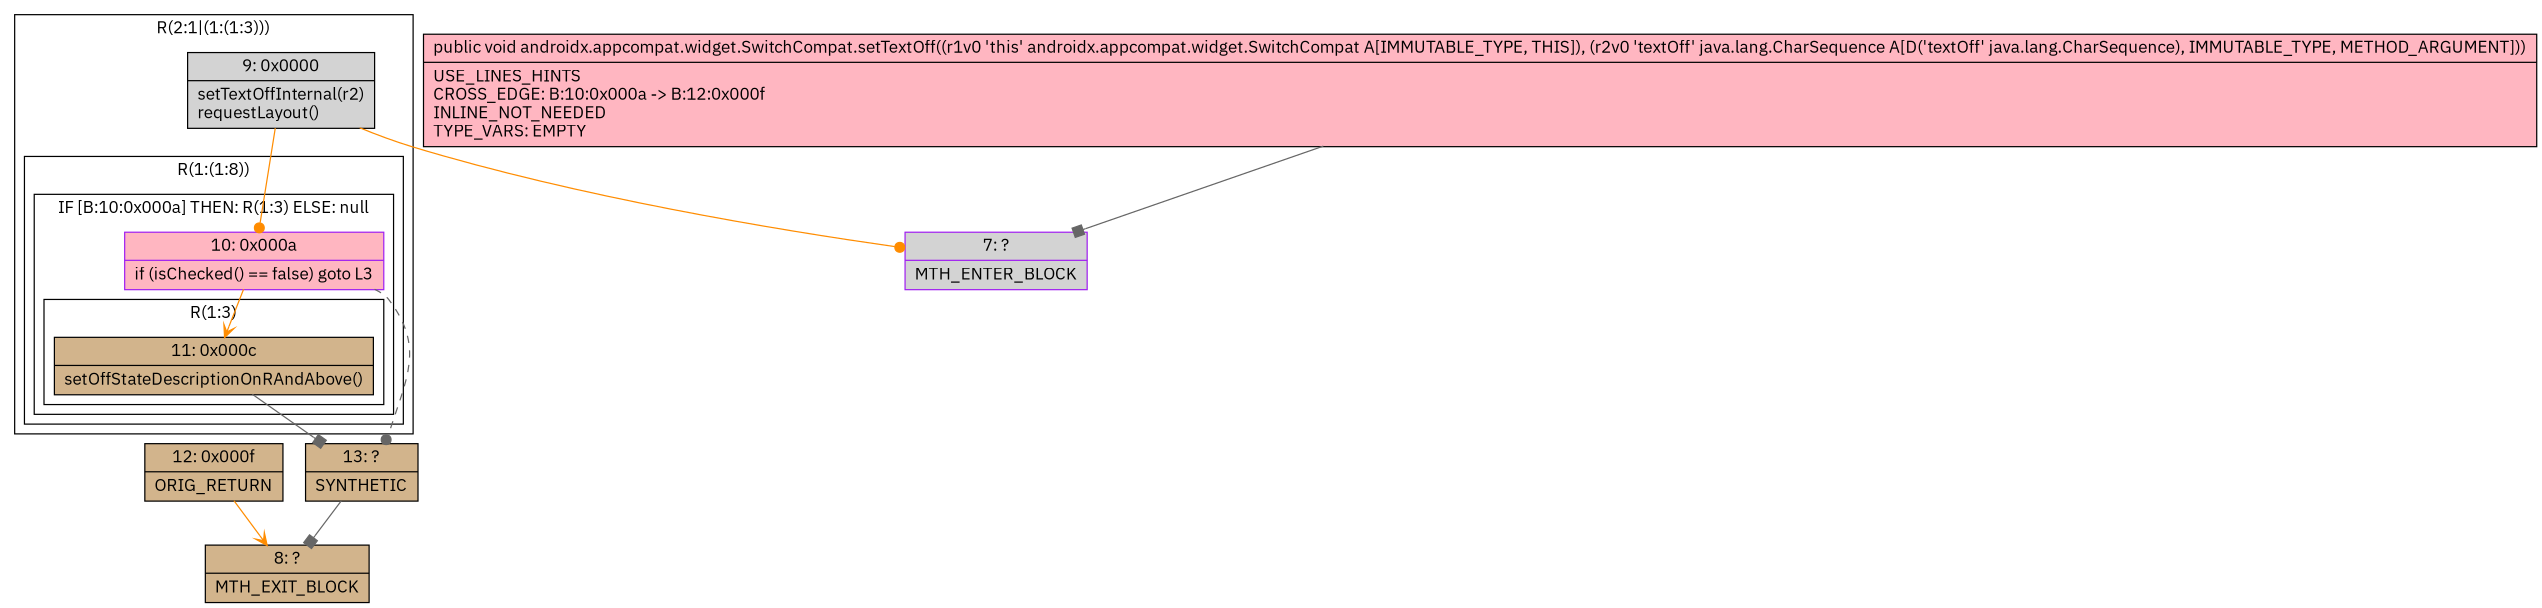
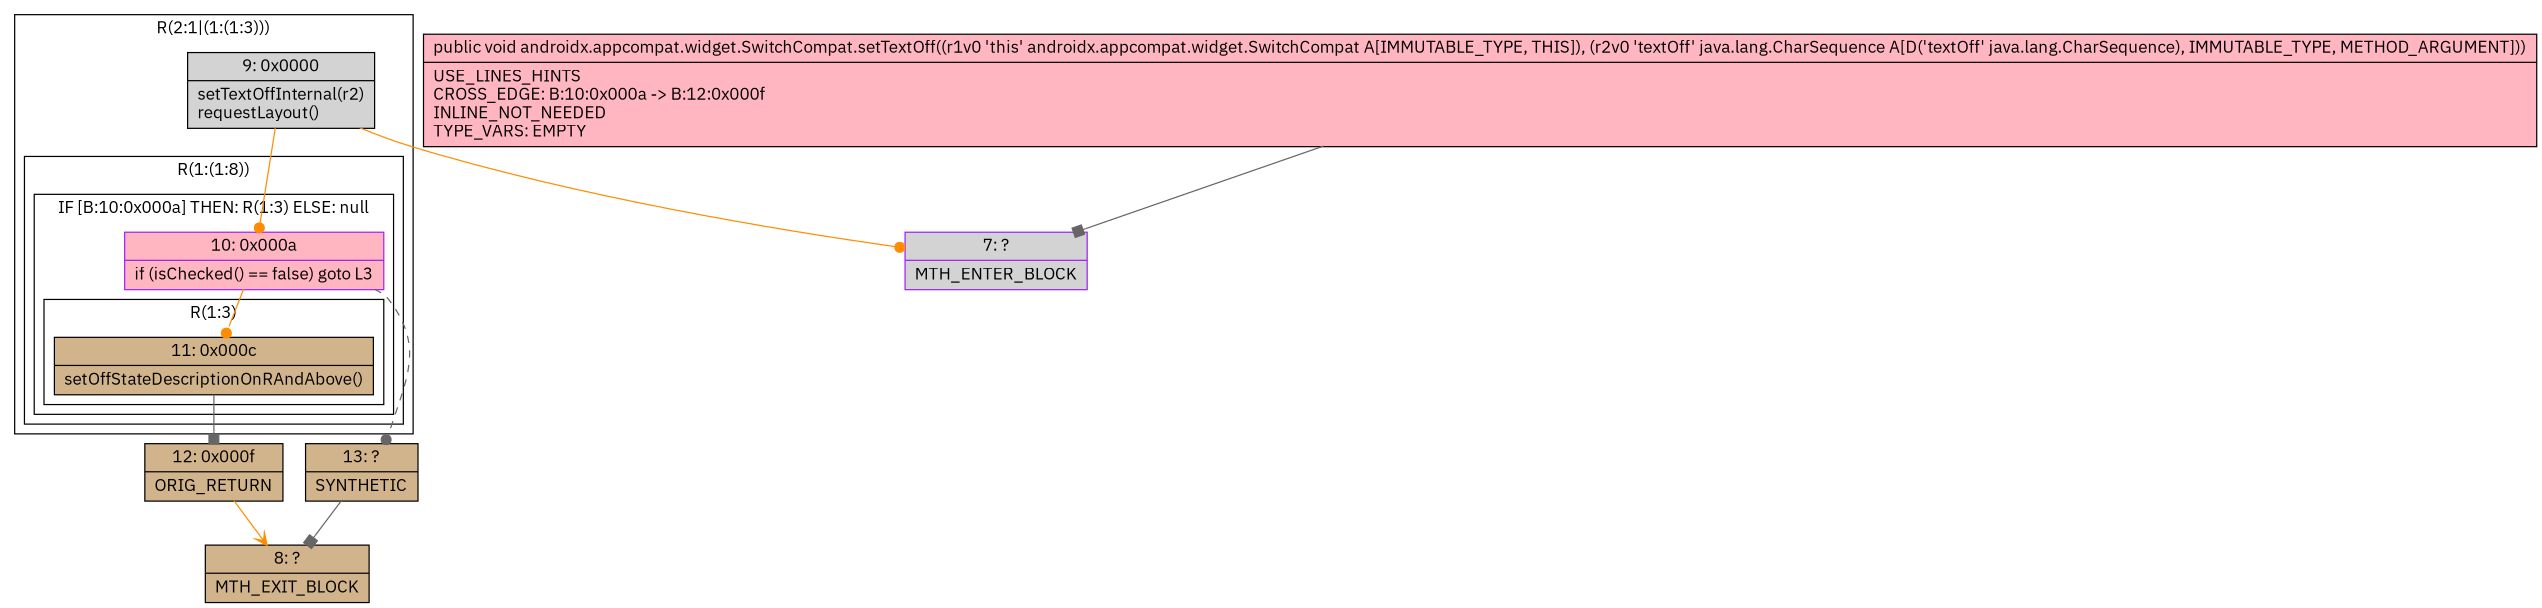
(236, 308) -> (236, 308)
(283, 416) -> (214, 413)
